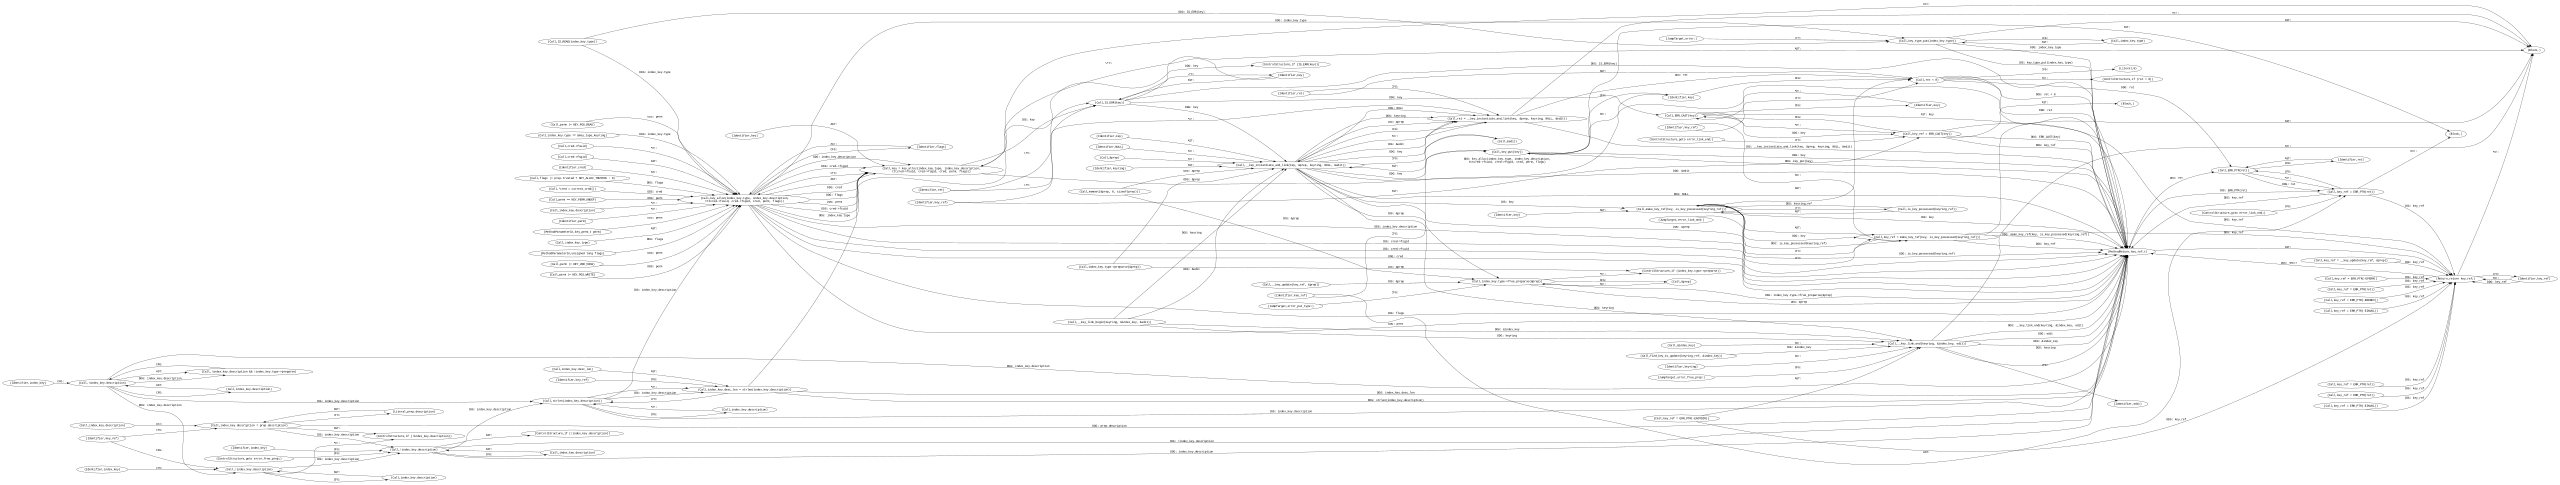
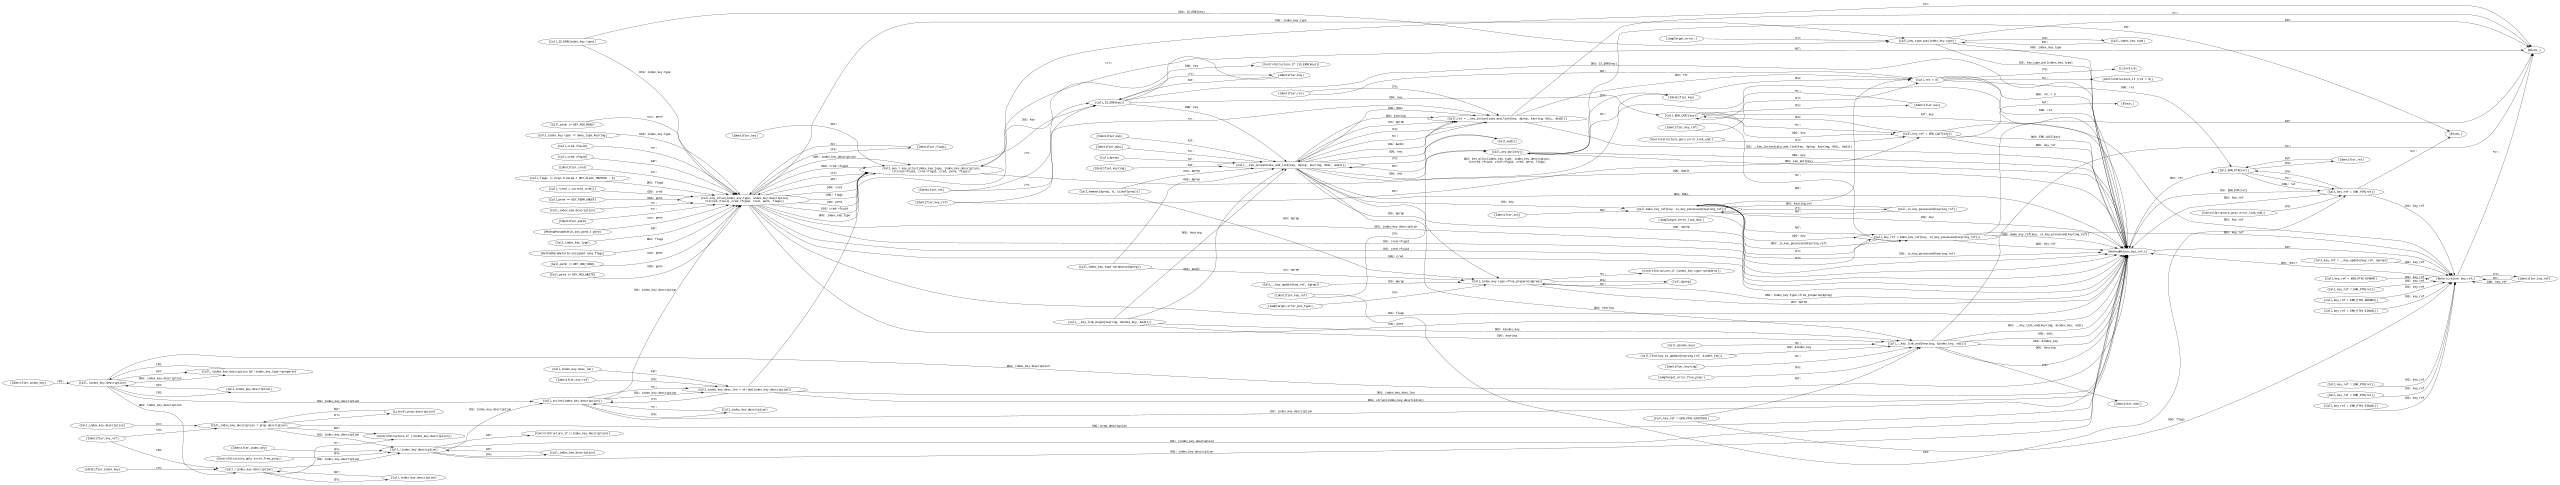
(572, 42) -> (572, 42)
(1389, 269) -> (1305, 275)
(2176, 420) -> (2176, 420)
